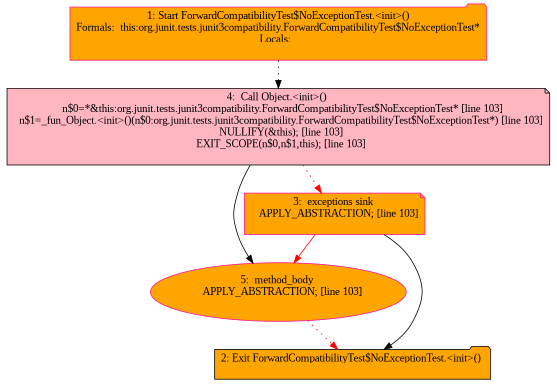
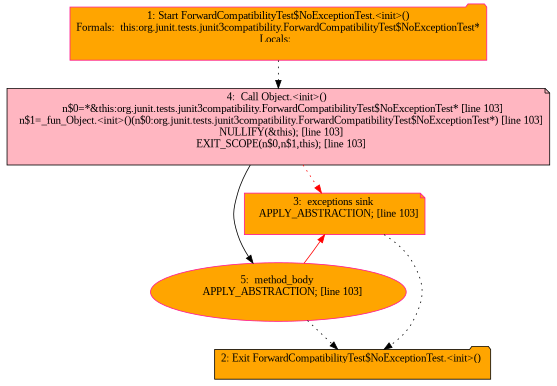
(307, 246) -> (312, 252)
(422, 288) -> (422, 288)
(320, 332) -> (320, 332)
